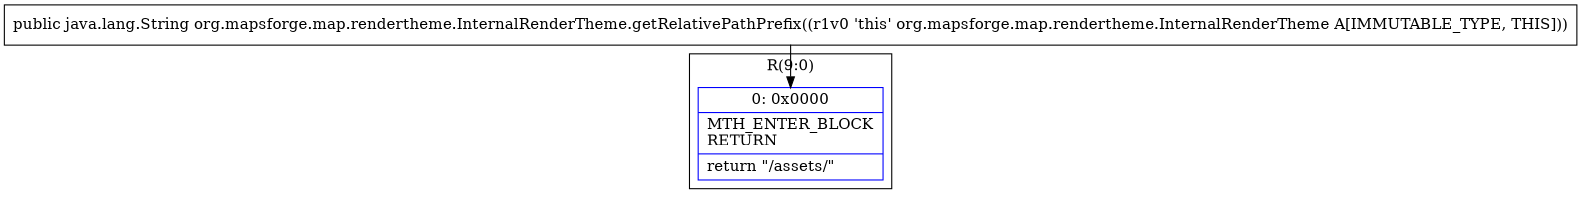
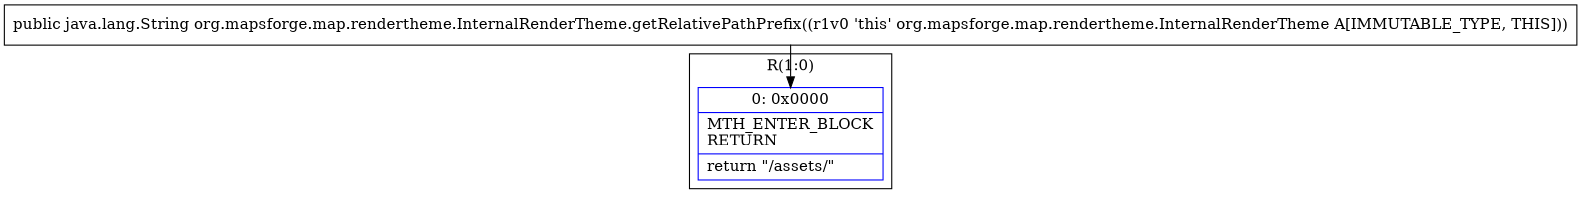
(791, 66) -> (791, 66)
